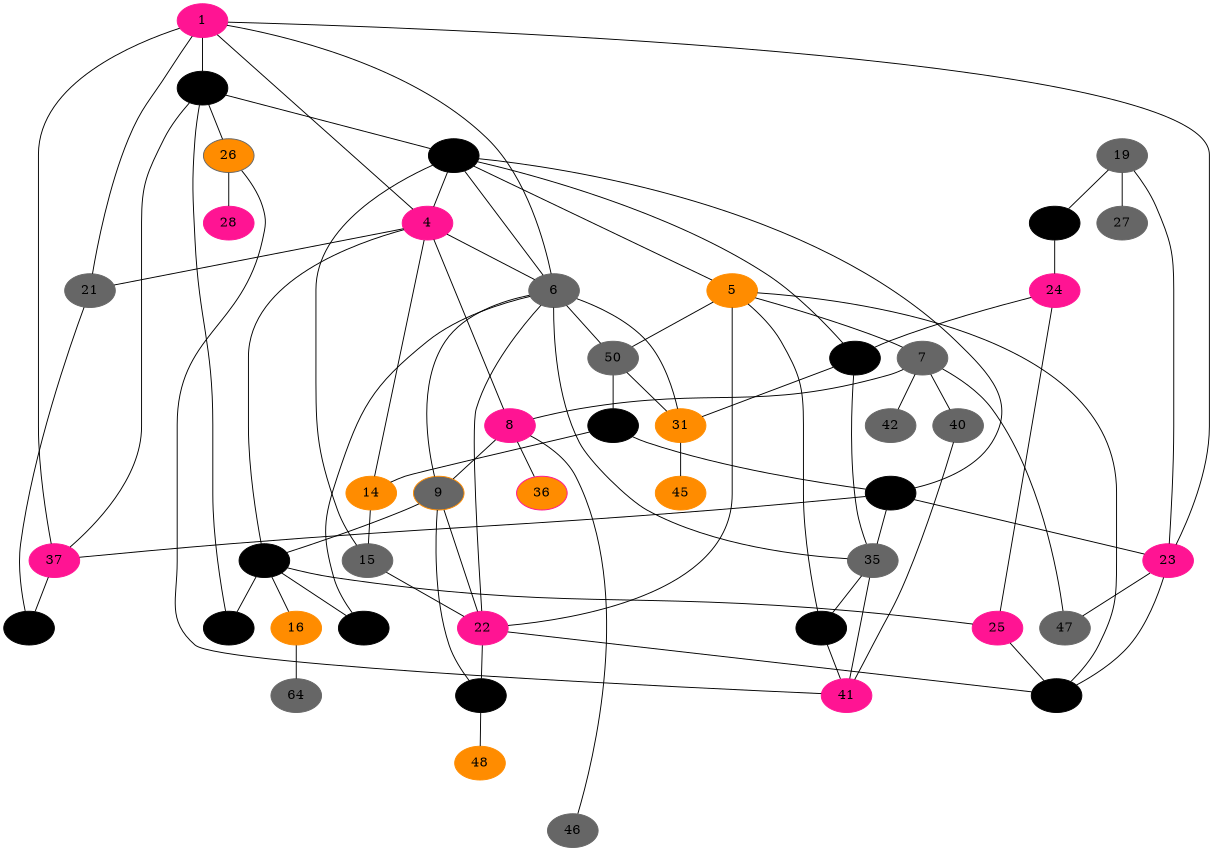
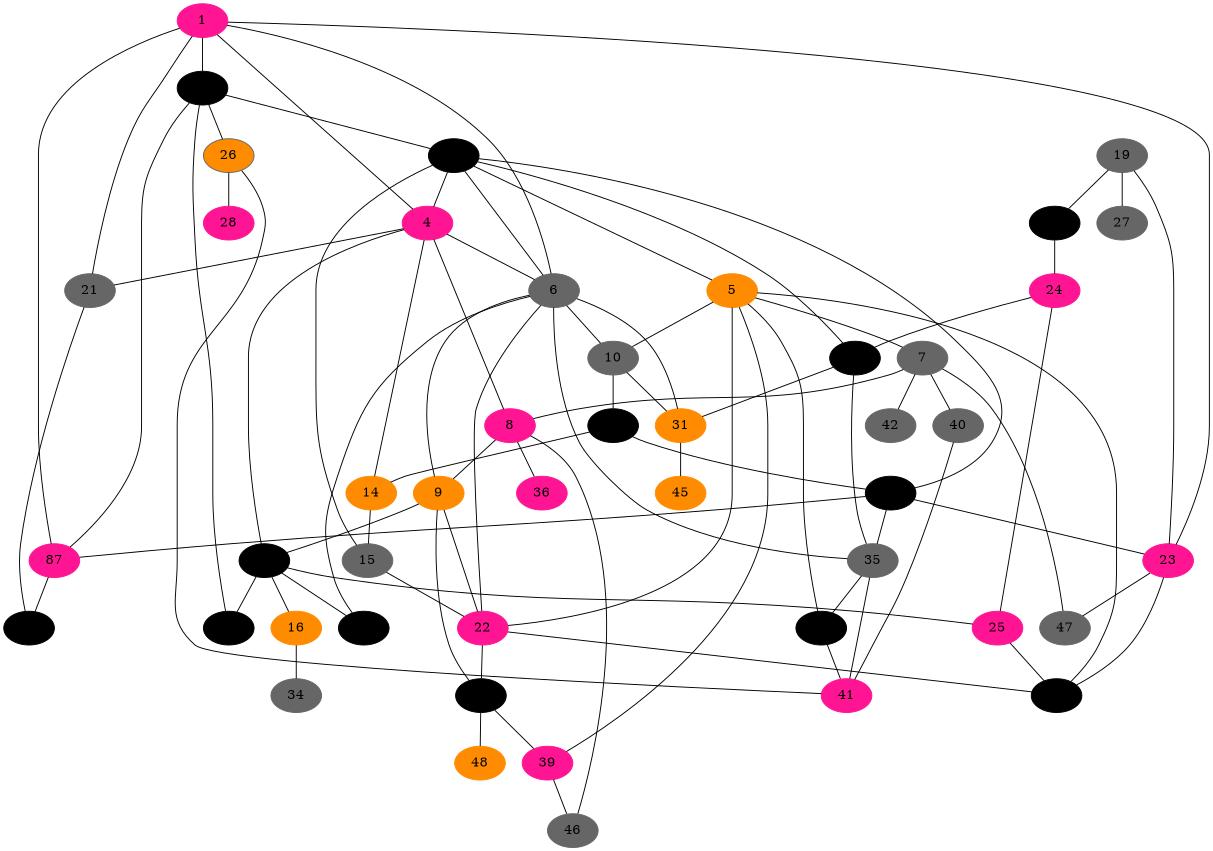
(613, 358) -> (613, 358)
(439, 493) -> (439, 493)
(542, 493) -> (542, 493)
(54, 561) -> (54, 561)
(296, 696) -> (296, 696)
none -> (548, 763)
